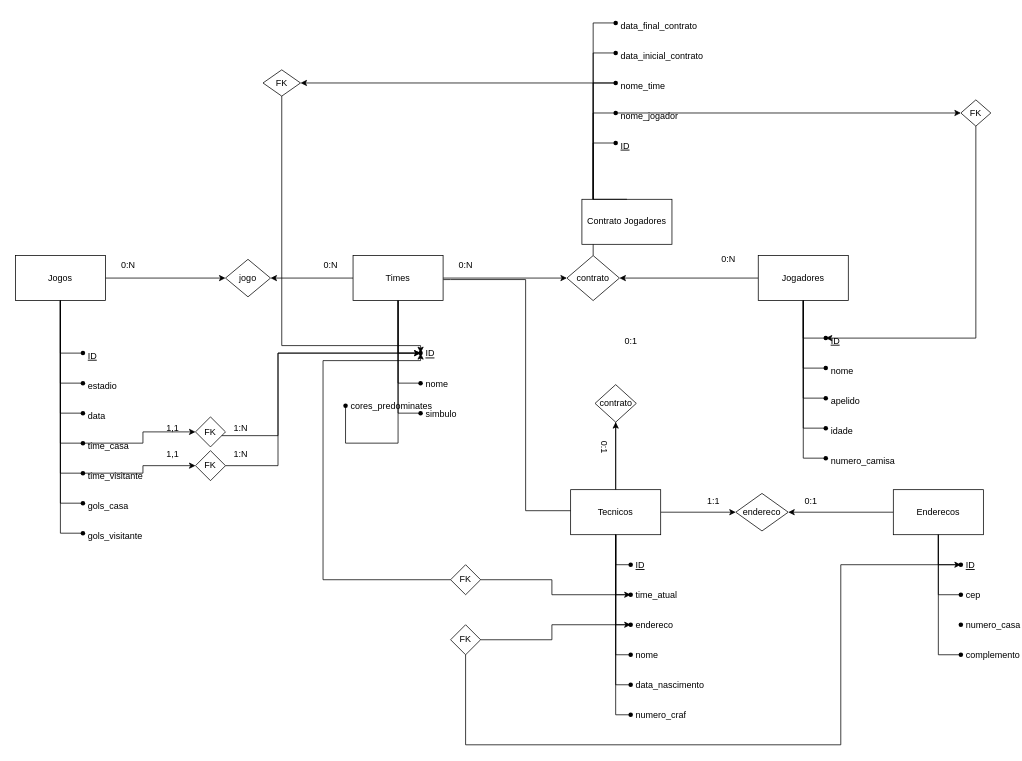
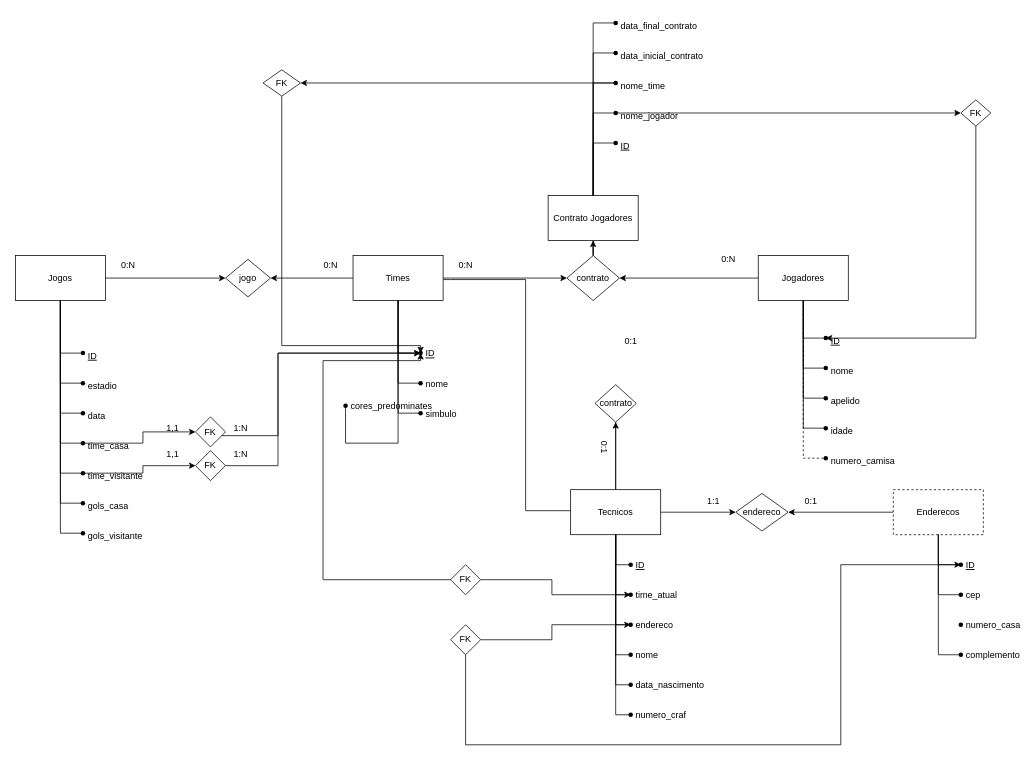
(627, 222) -> (593, 218)
(803, 453) -> (803, 453)
(938, 512) -> (938, 512)
